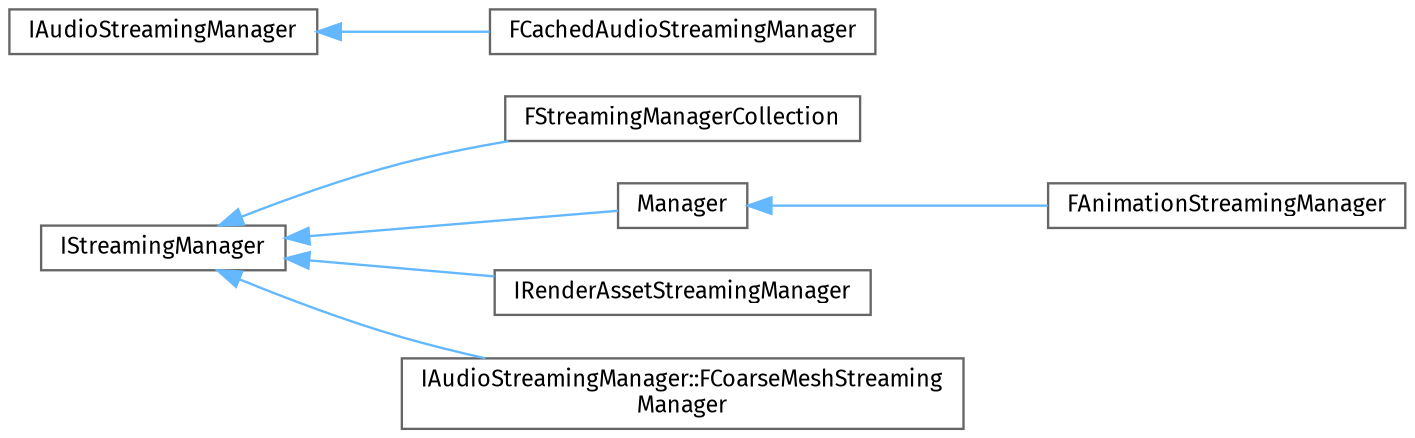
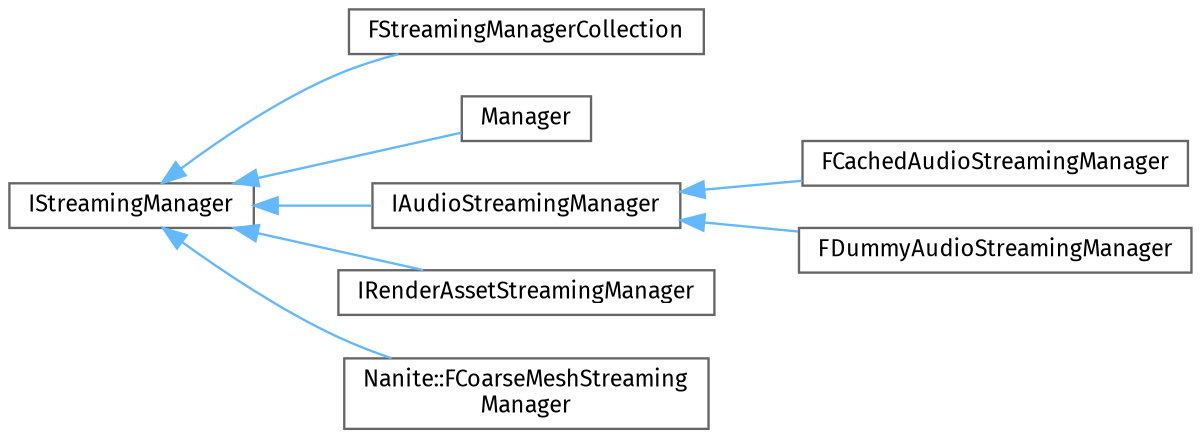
none -> (325, 206)
(1227, 206) -> none
none -> (995, 250)
(683, 394) -> (526, 394)
